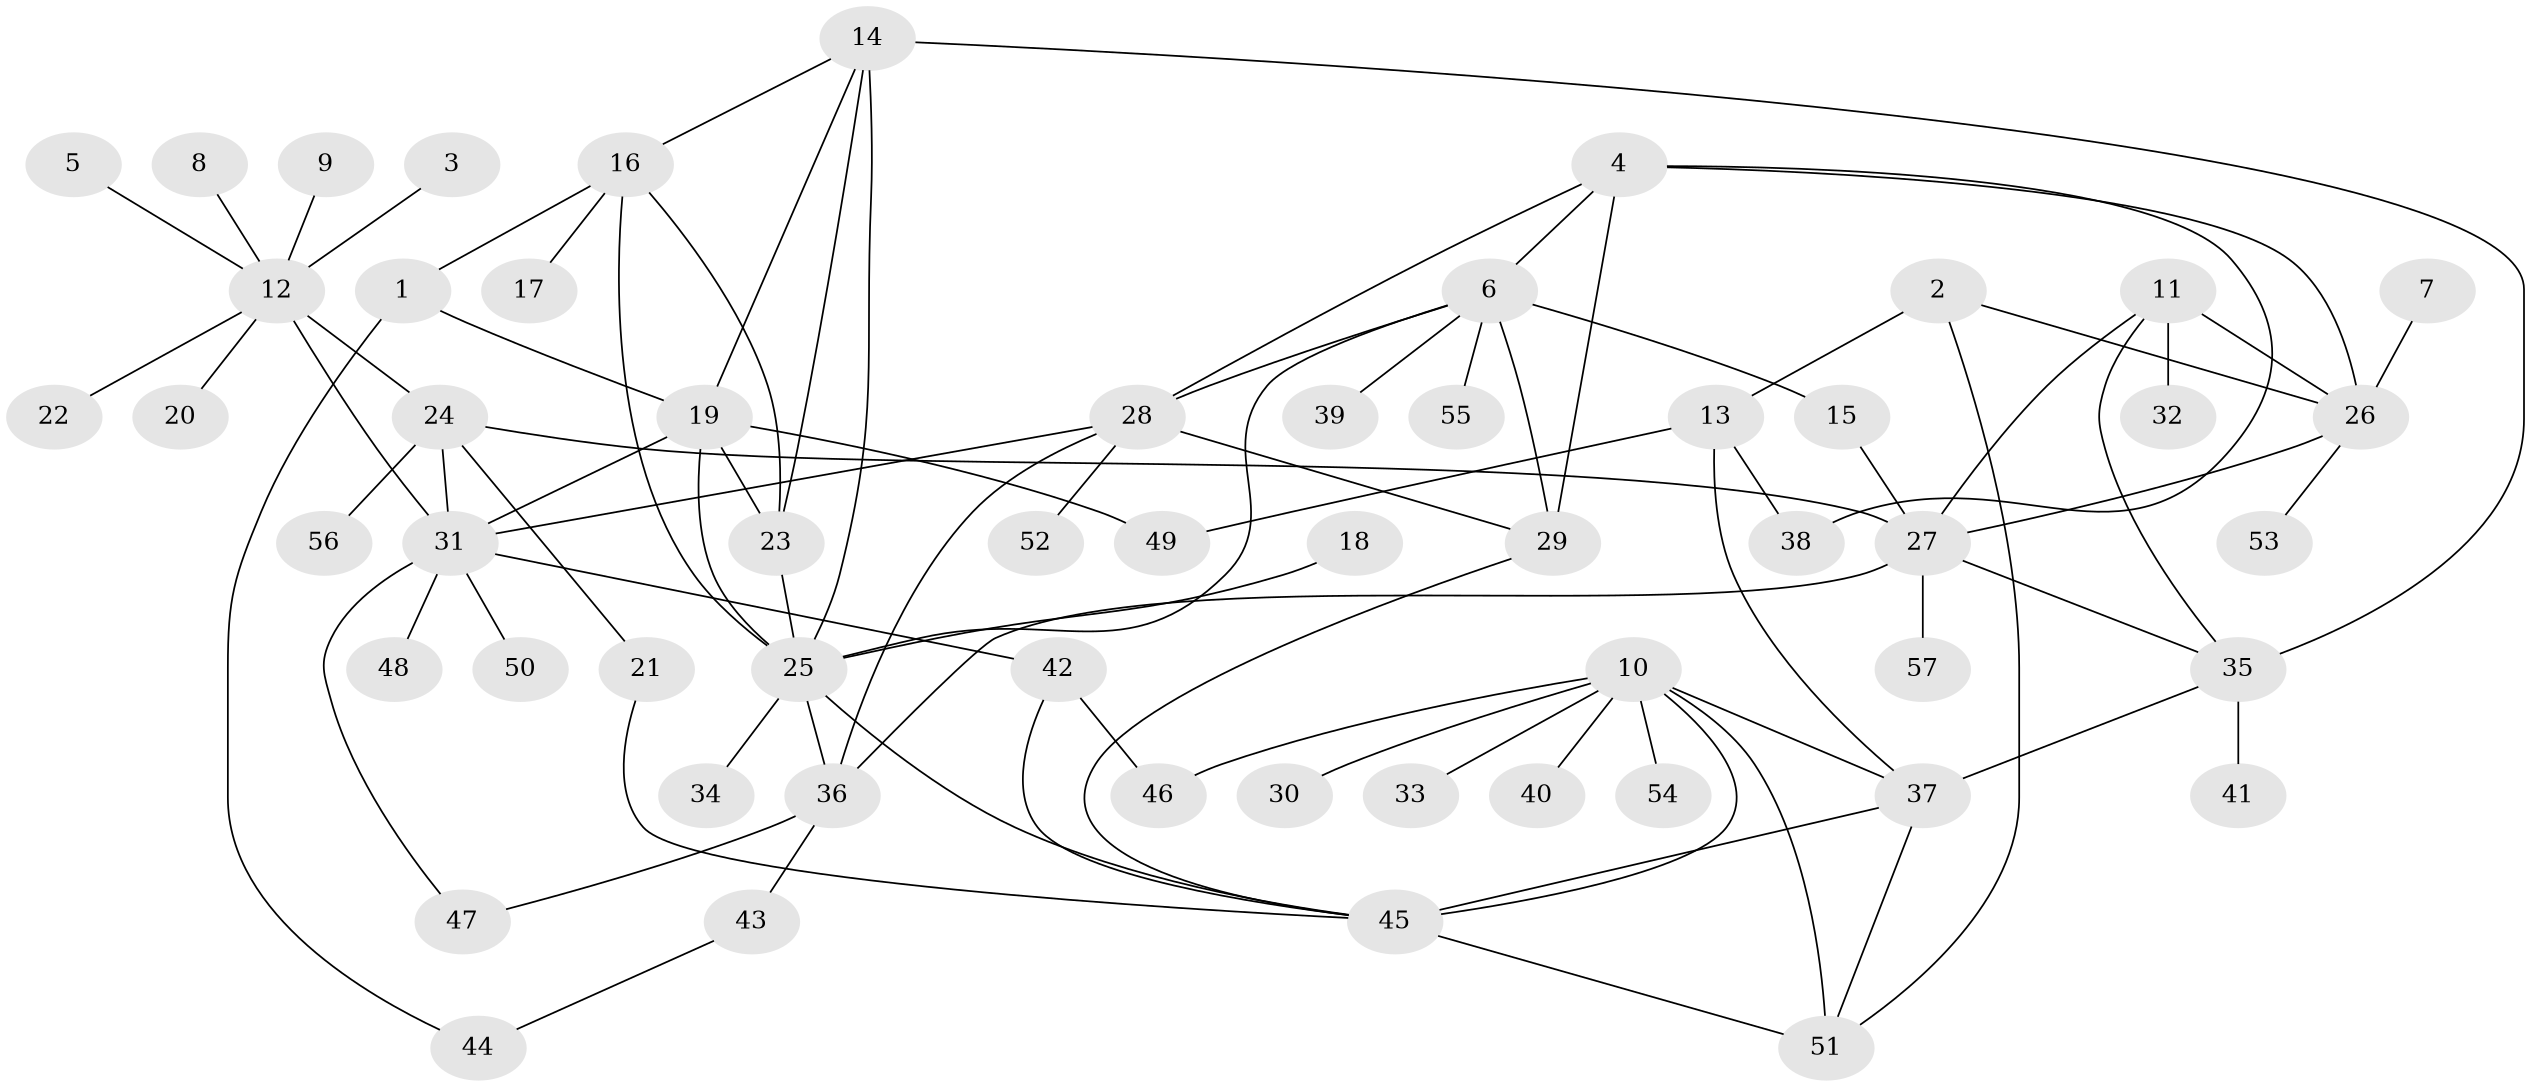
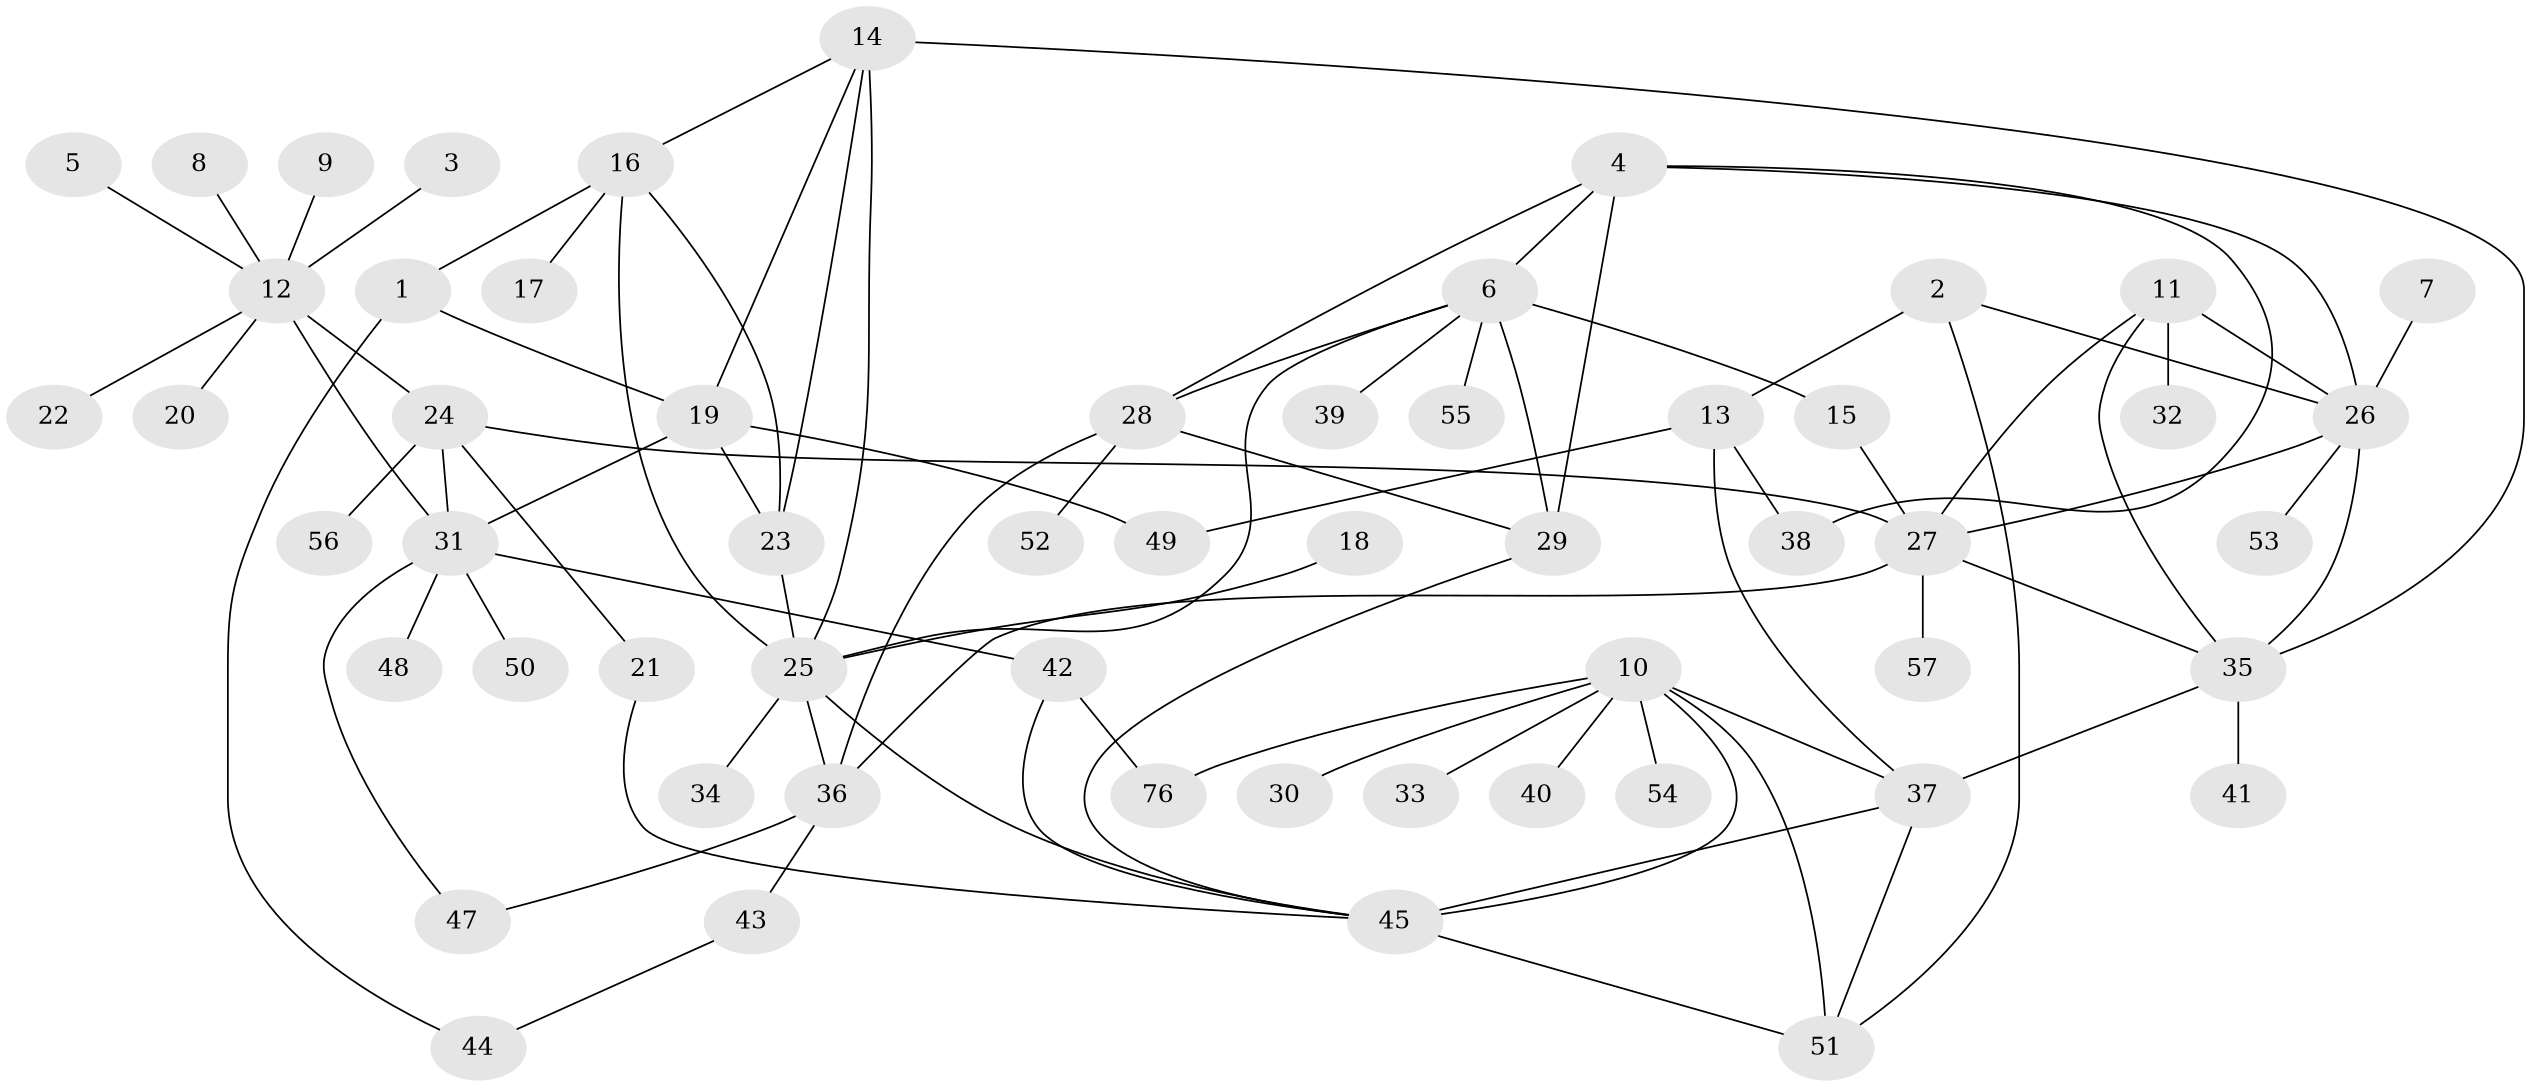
(809, 478) -> none
(707, 557) -> none
none -> (2336, 557)
(1159, 796) -> (1159, 796)
